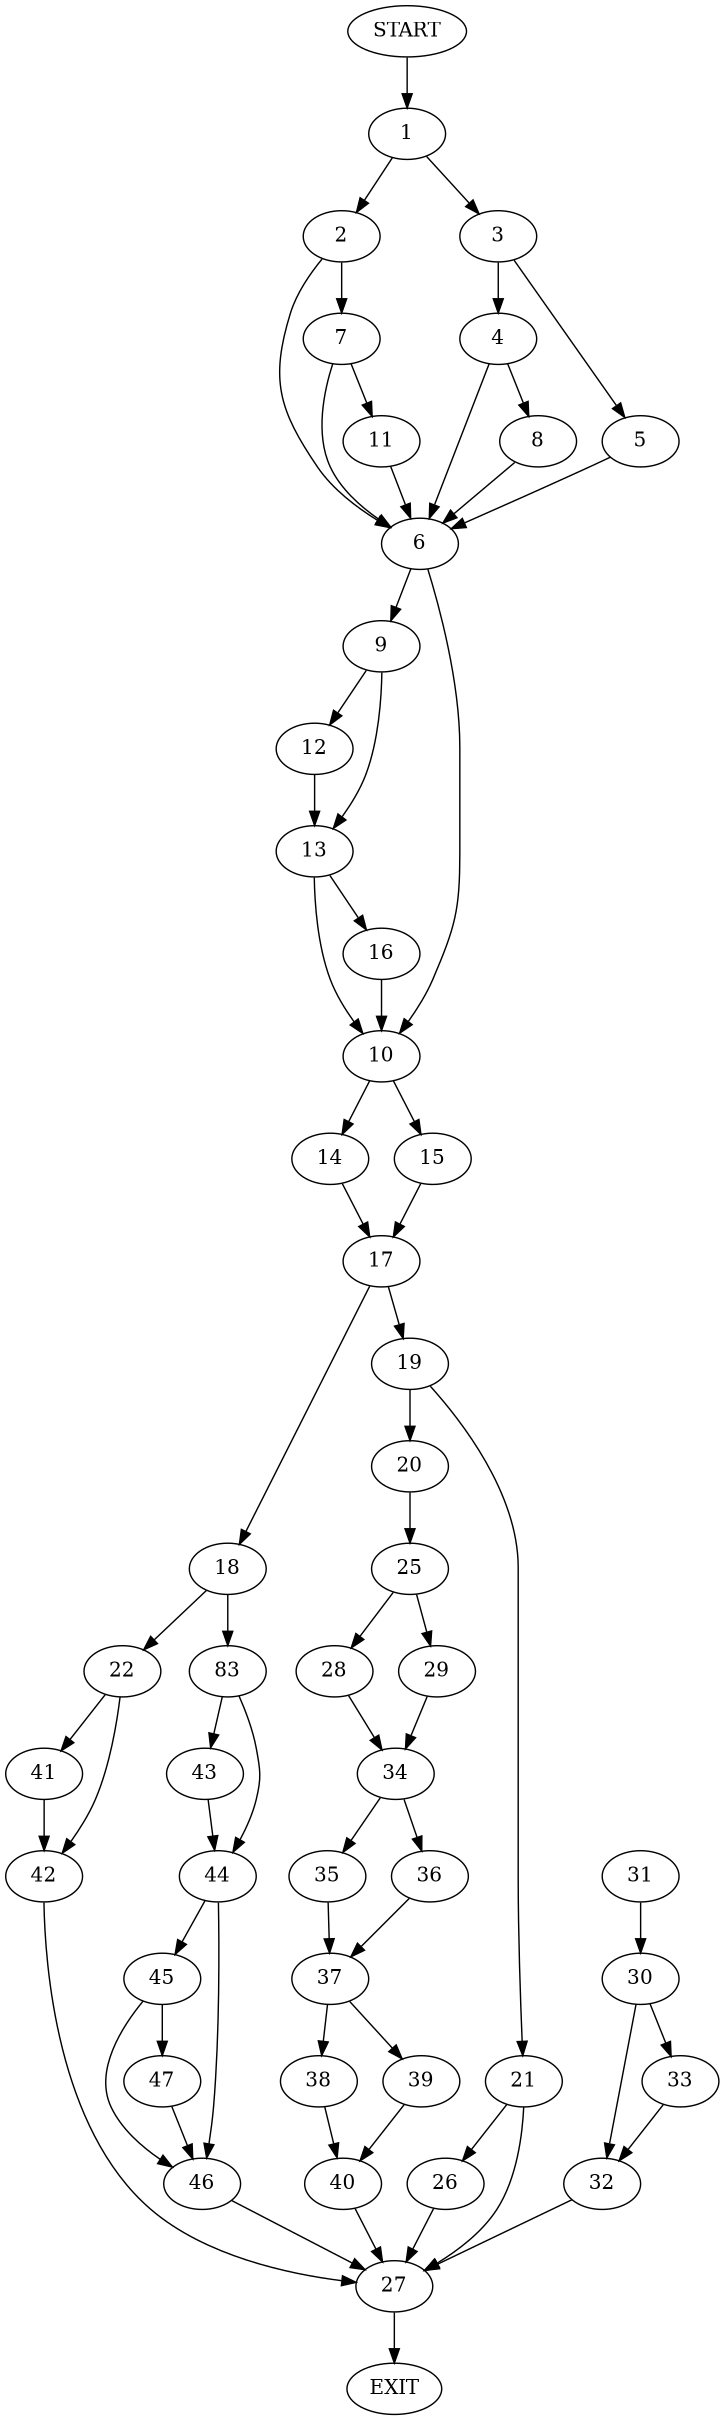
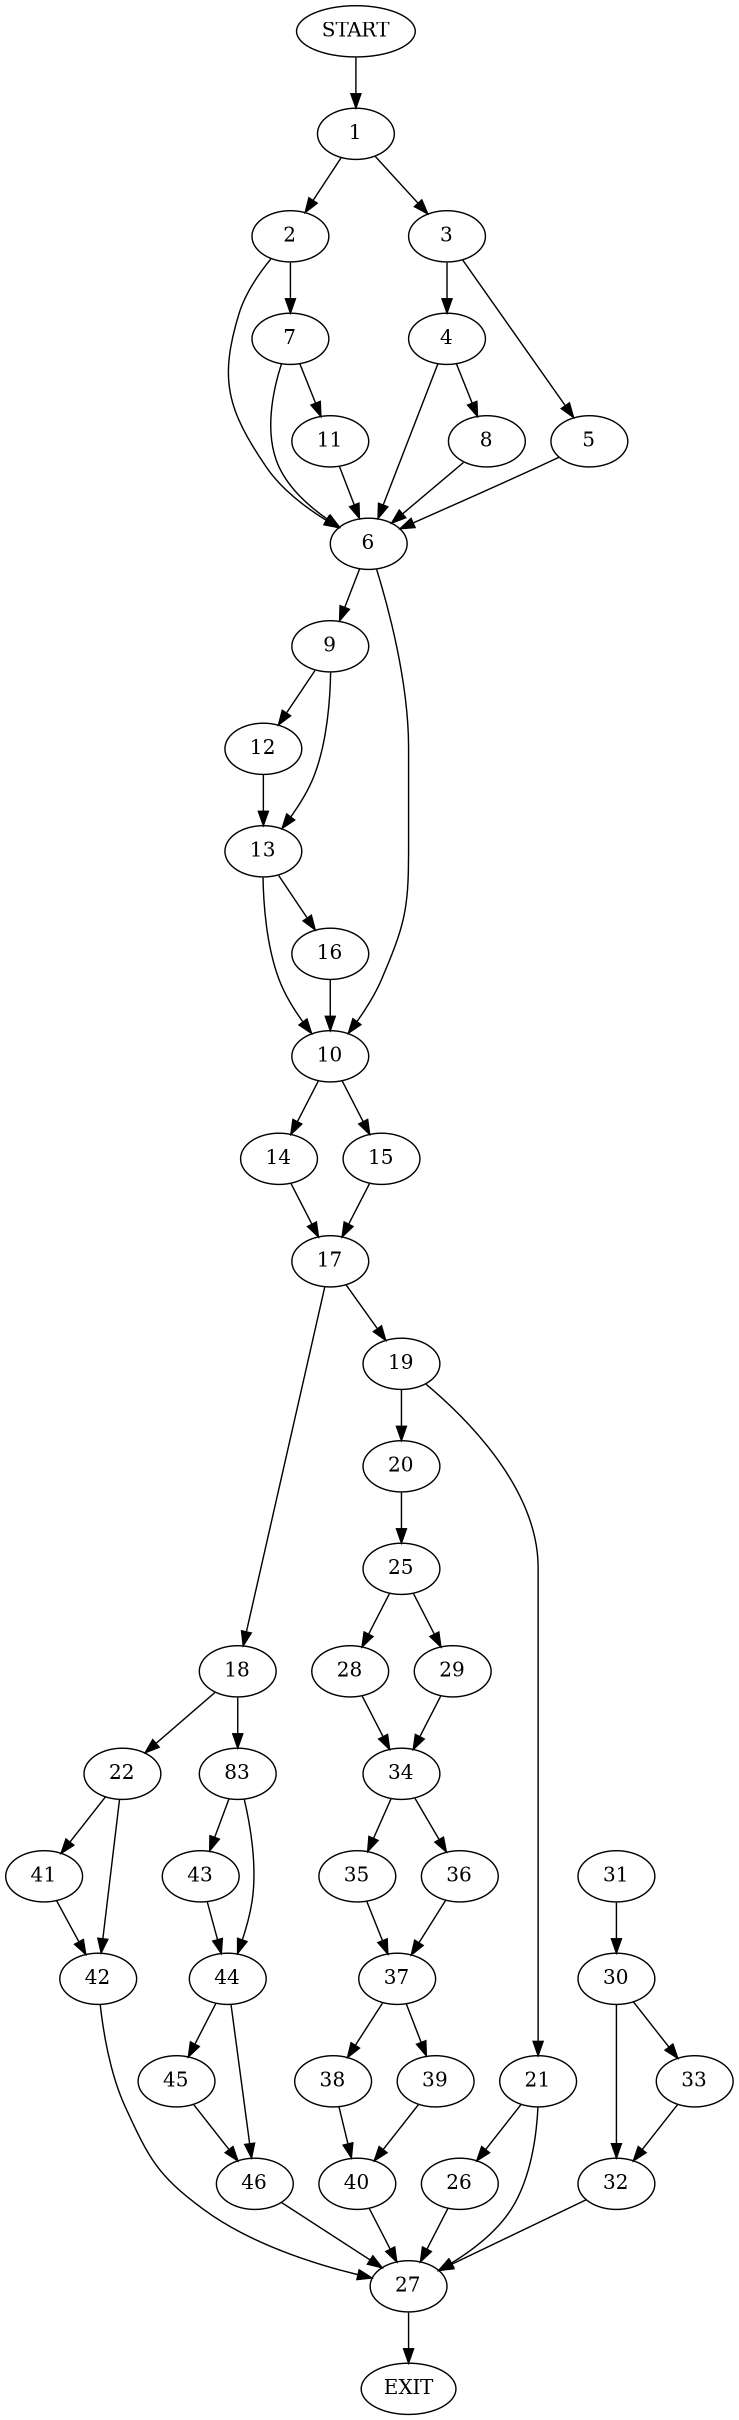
(162, 2081) -> none
